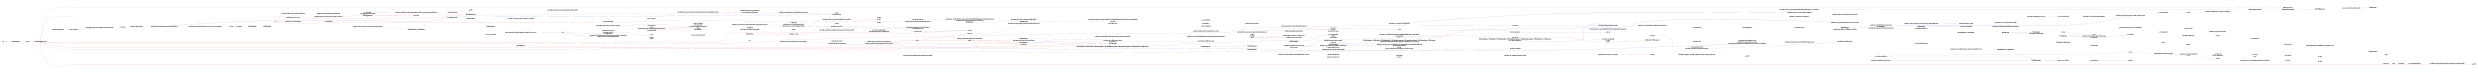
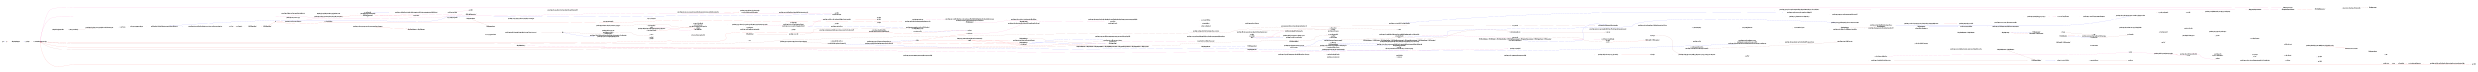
(2188, 44) -> none
none -> (2352, 49)
